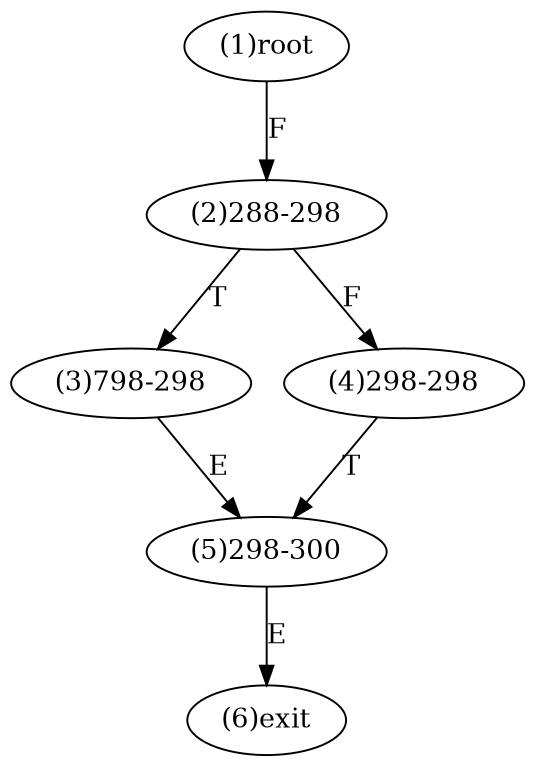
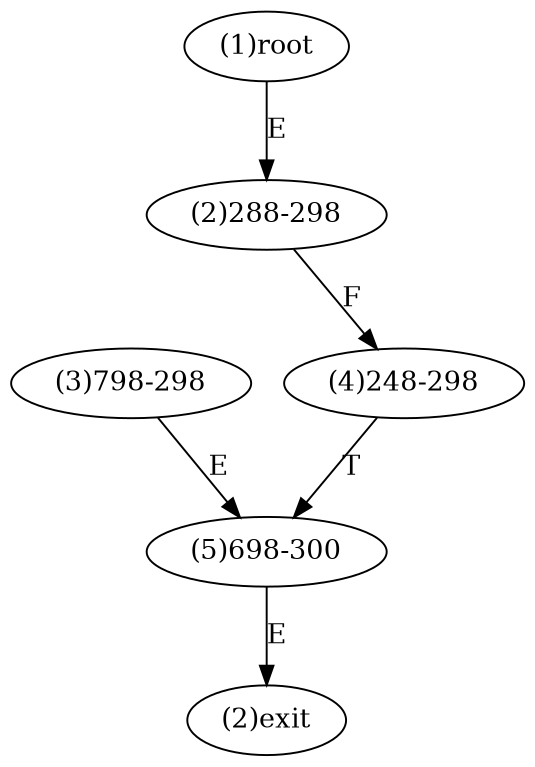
(277, 131) -> (277, 131)
(205, 292) -> none
(404, 383) -> (404, 383)
(267, 552) -> (267, 552)
(267, 720) -> (267, 720)
